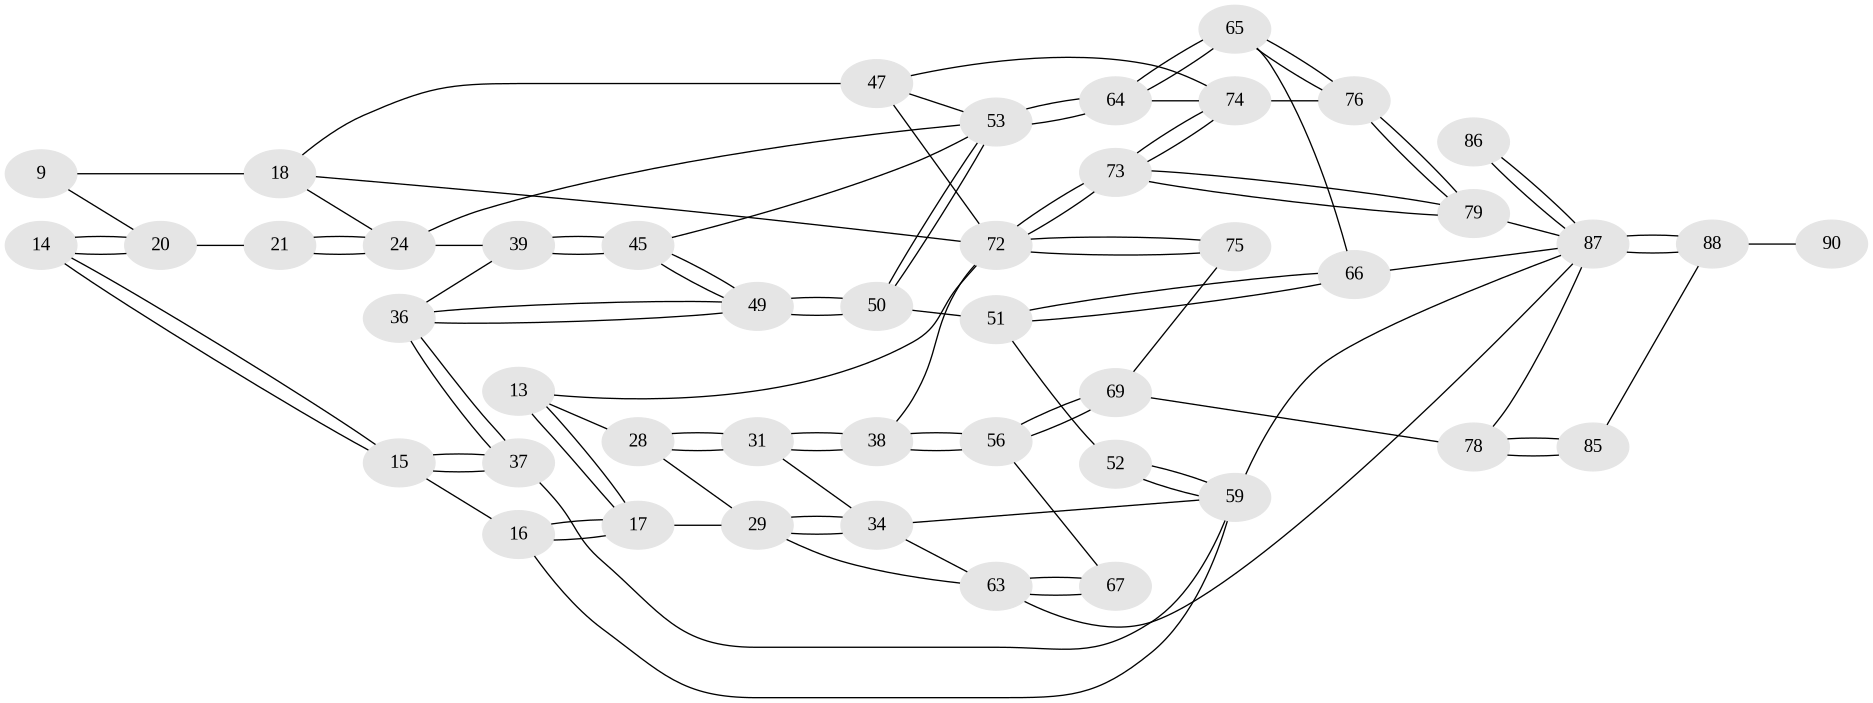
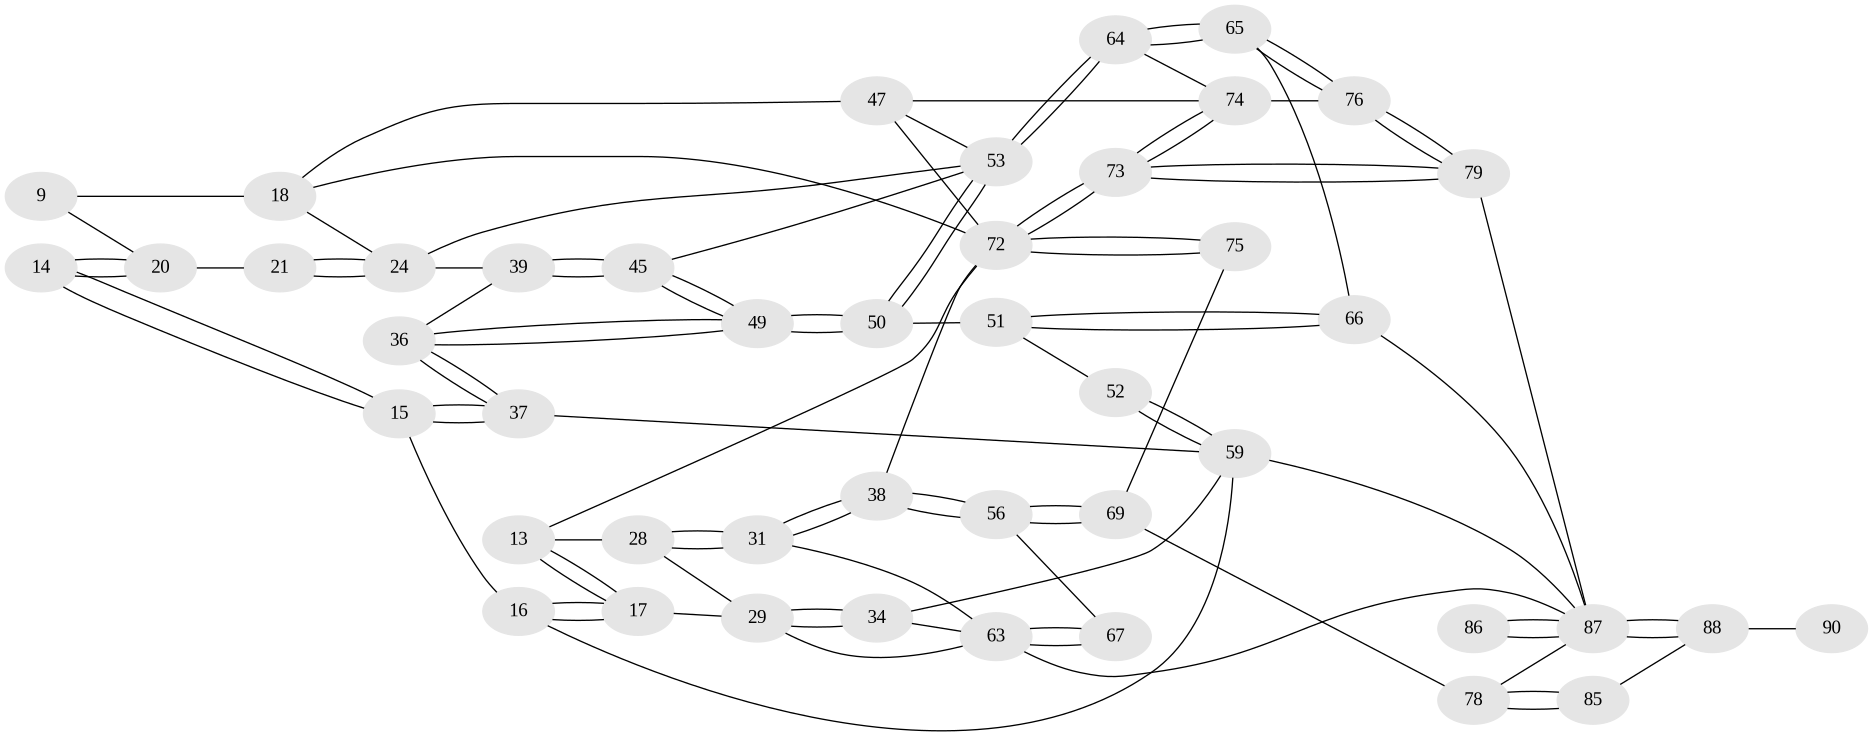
(817, 483) -> (887, 572)
